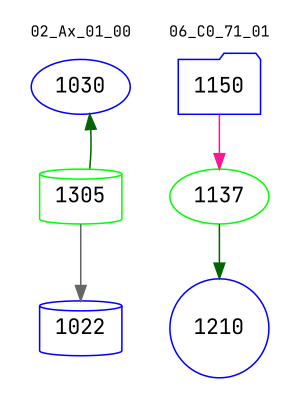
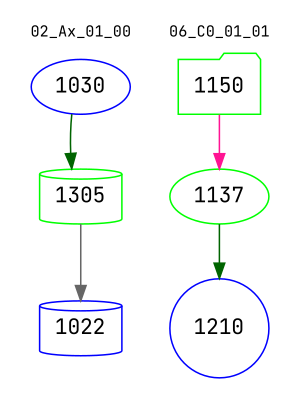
(220, 33) -> (220, 33)
(219, 87) -> (219, 87)
(91, 149) -> (71, 134)
